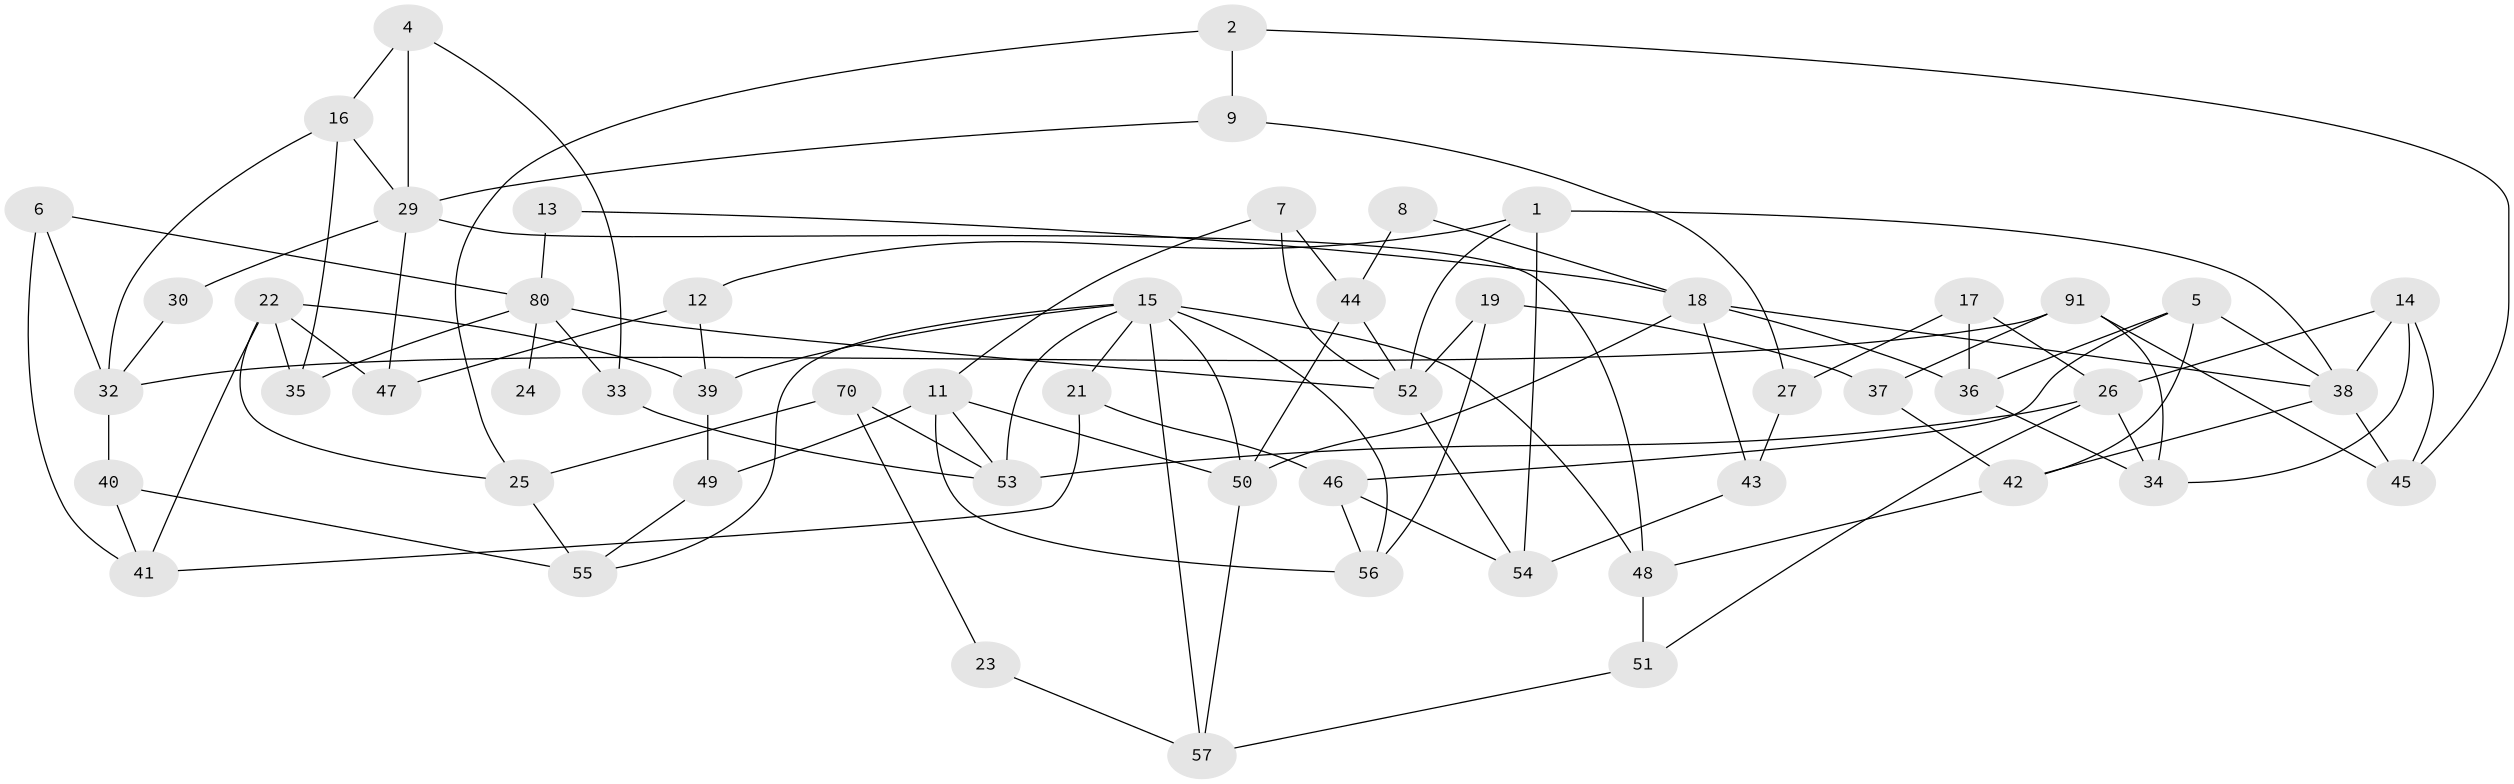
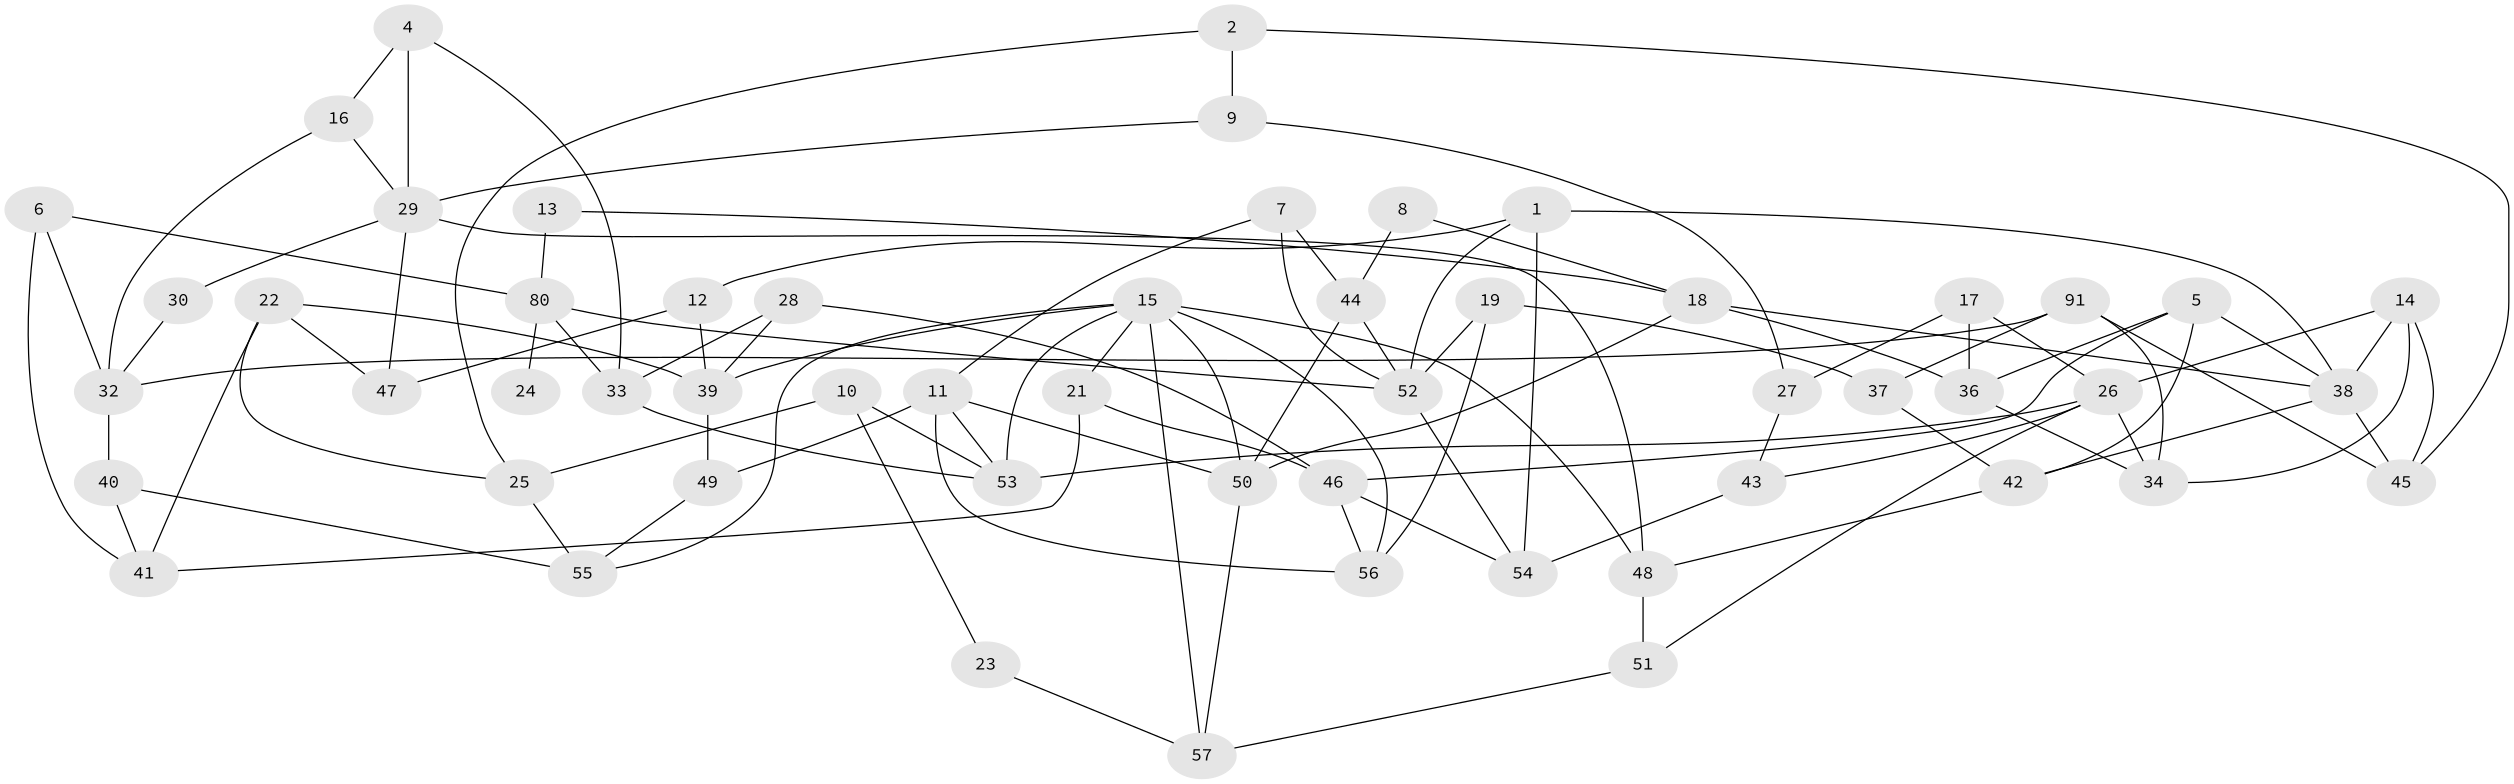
none -> (789, 301)
(296, 392) -> none
(847, 392) -> (847, 392)
(1725, 392) -> (1934, 447)
